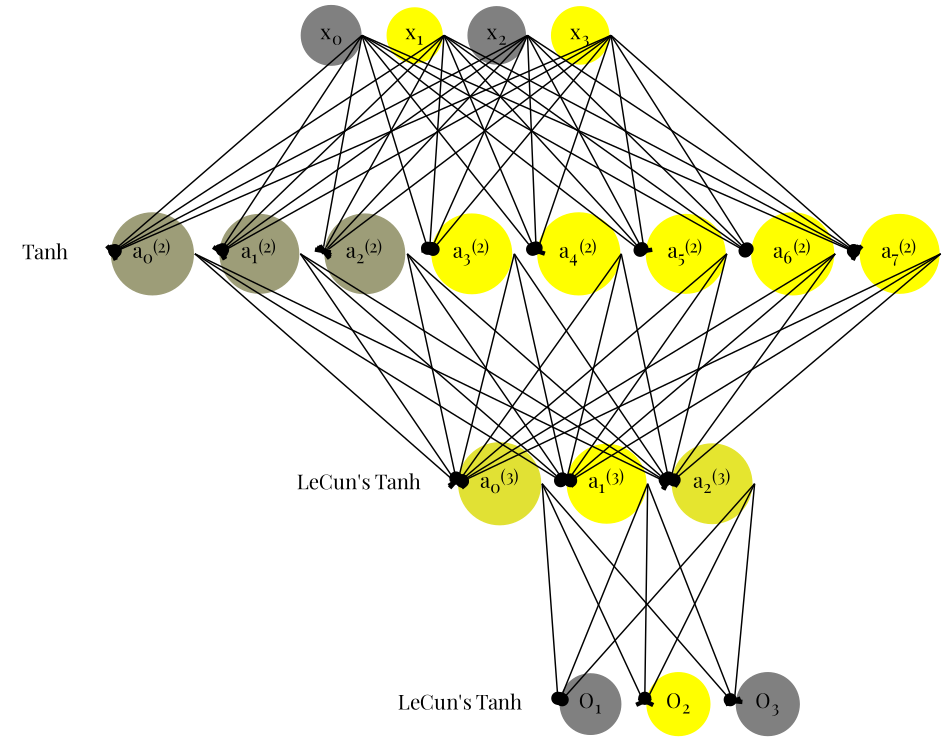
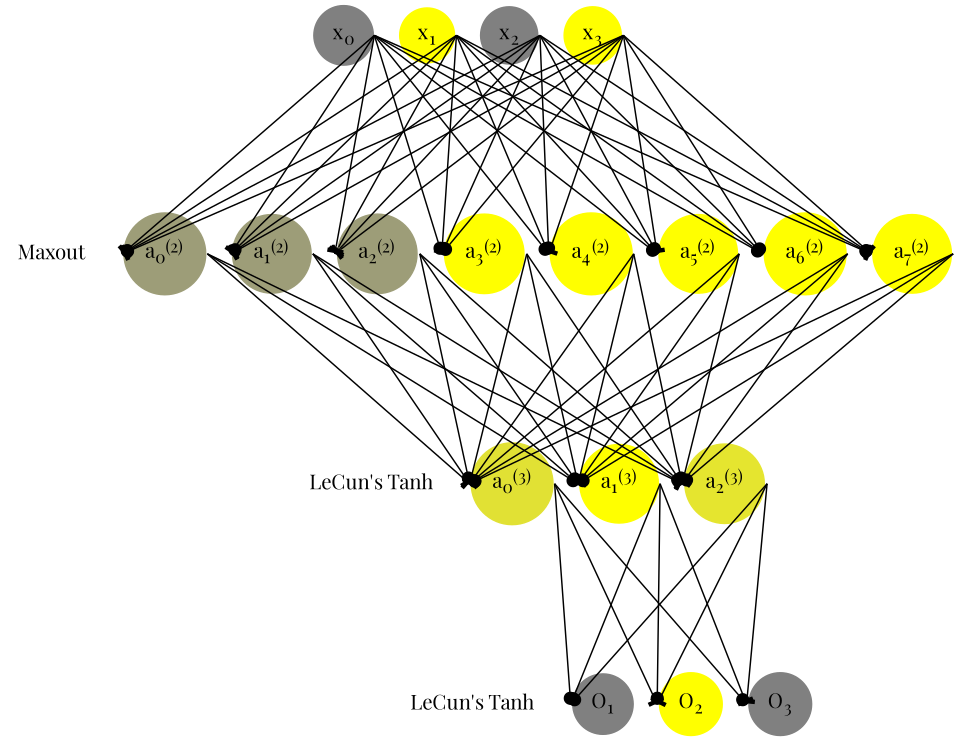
(45, 254) -> (52, 254)
